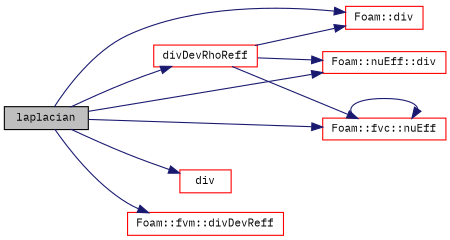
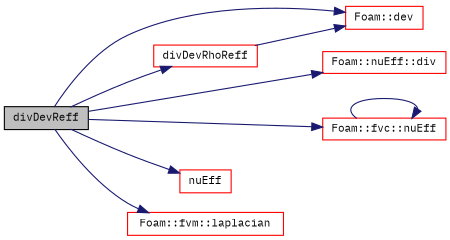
(384, 18) -> (384, 18)
(285, 59) -> none
(290, 90) -> none
(46, 118) -> (46, 118)
(206, 181) -> (206, 181)
(206, 224) -> (206, 224)
